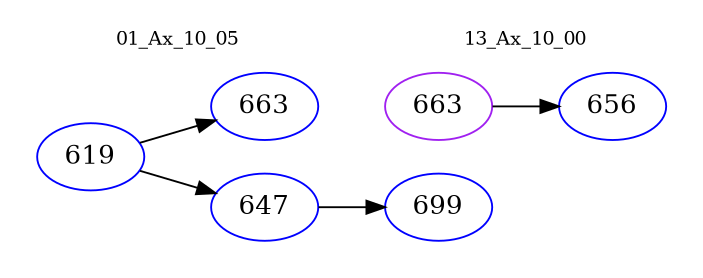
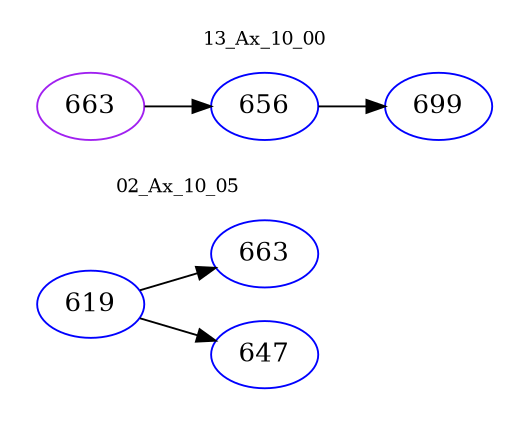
(178, 40) -> (178, 188)
(345, 207) -> (342, 106)
